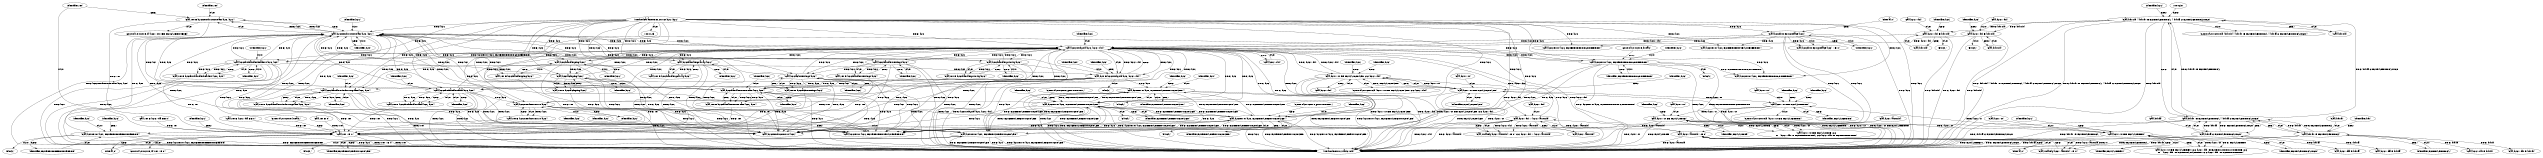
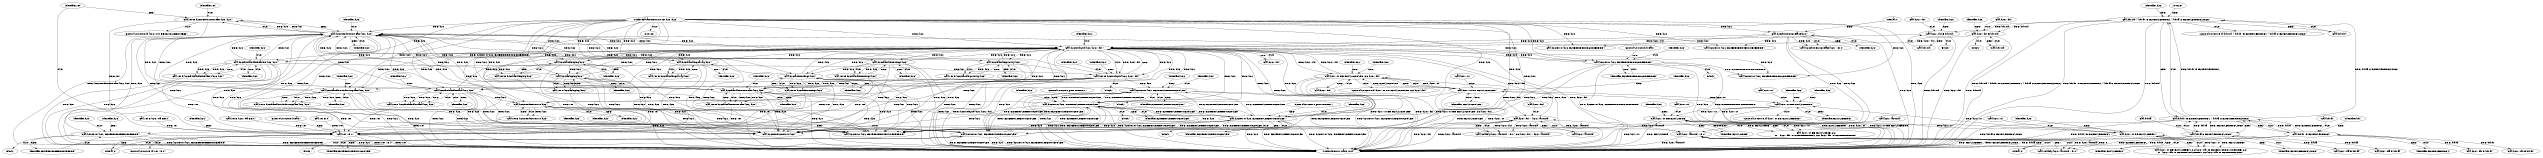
(1721, 126) -> (1721, 126)
